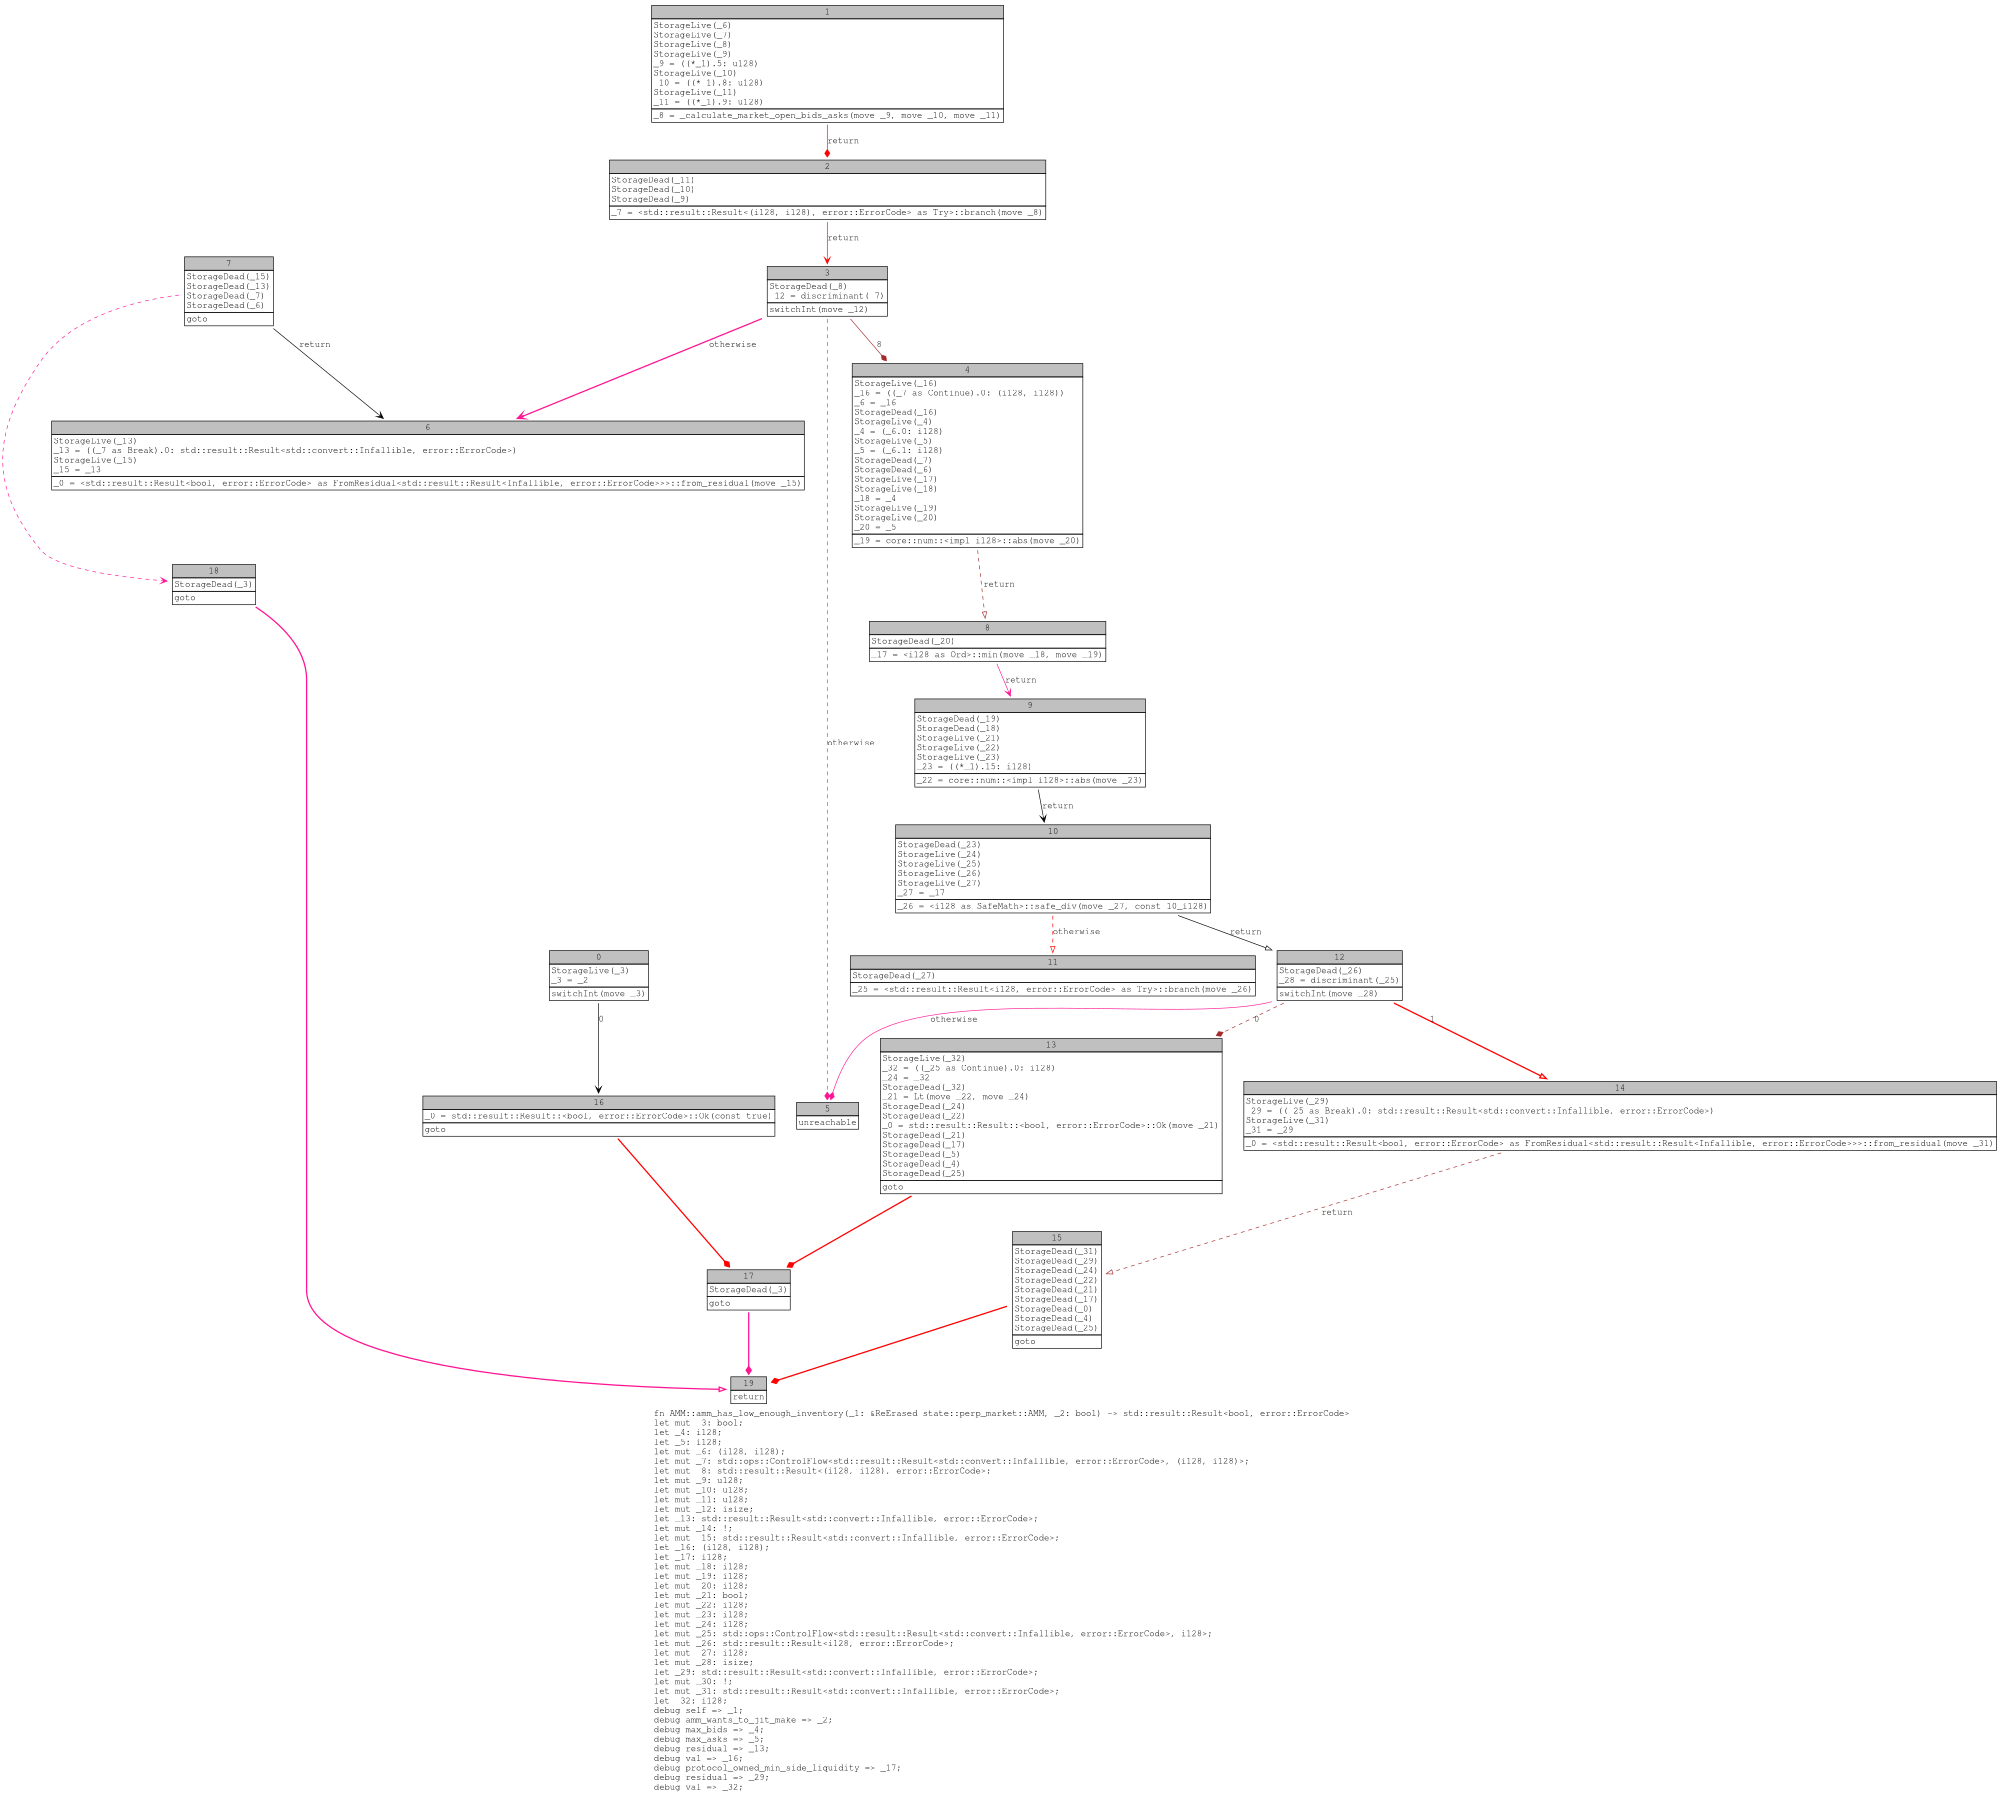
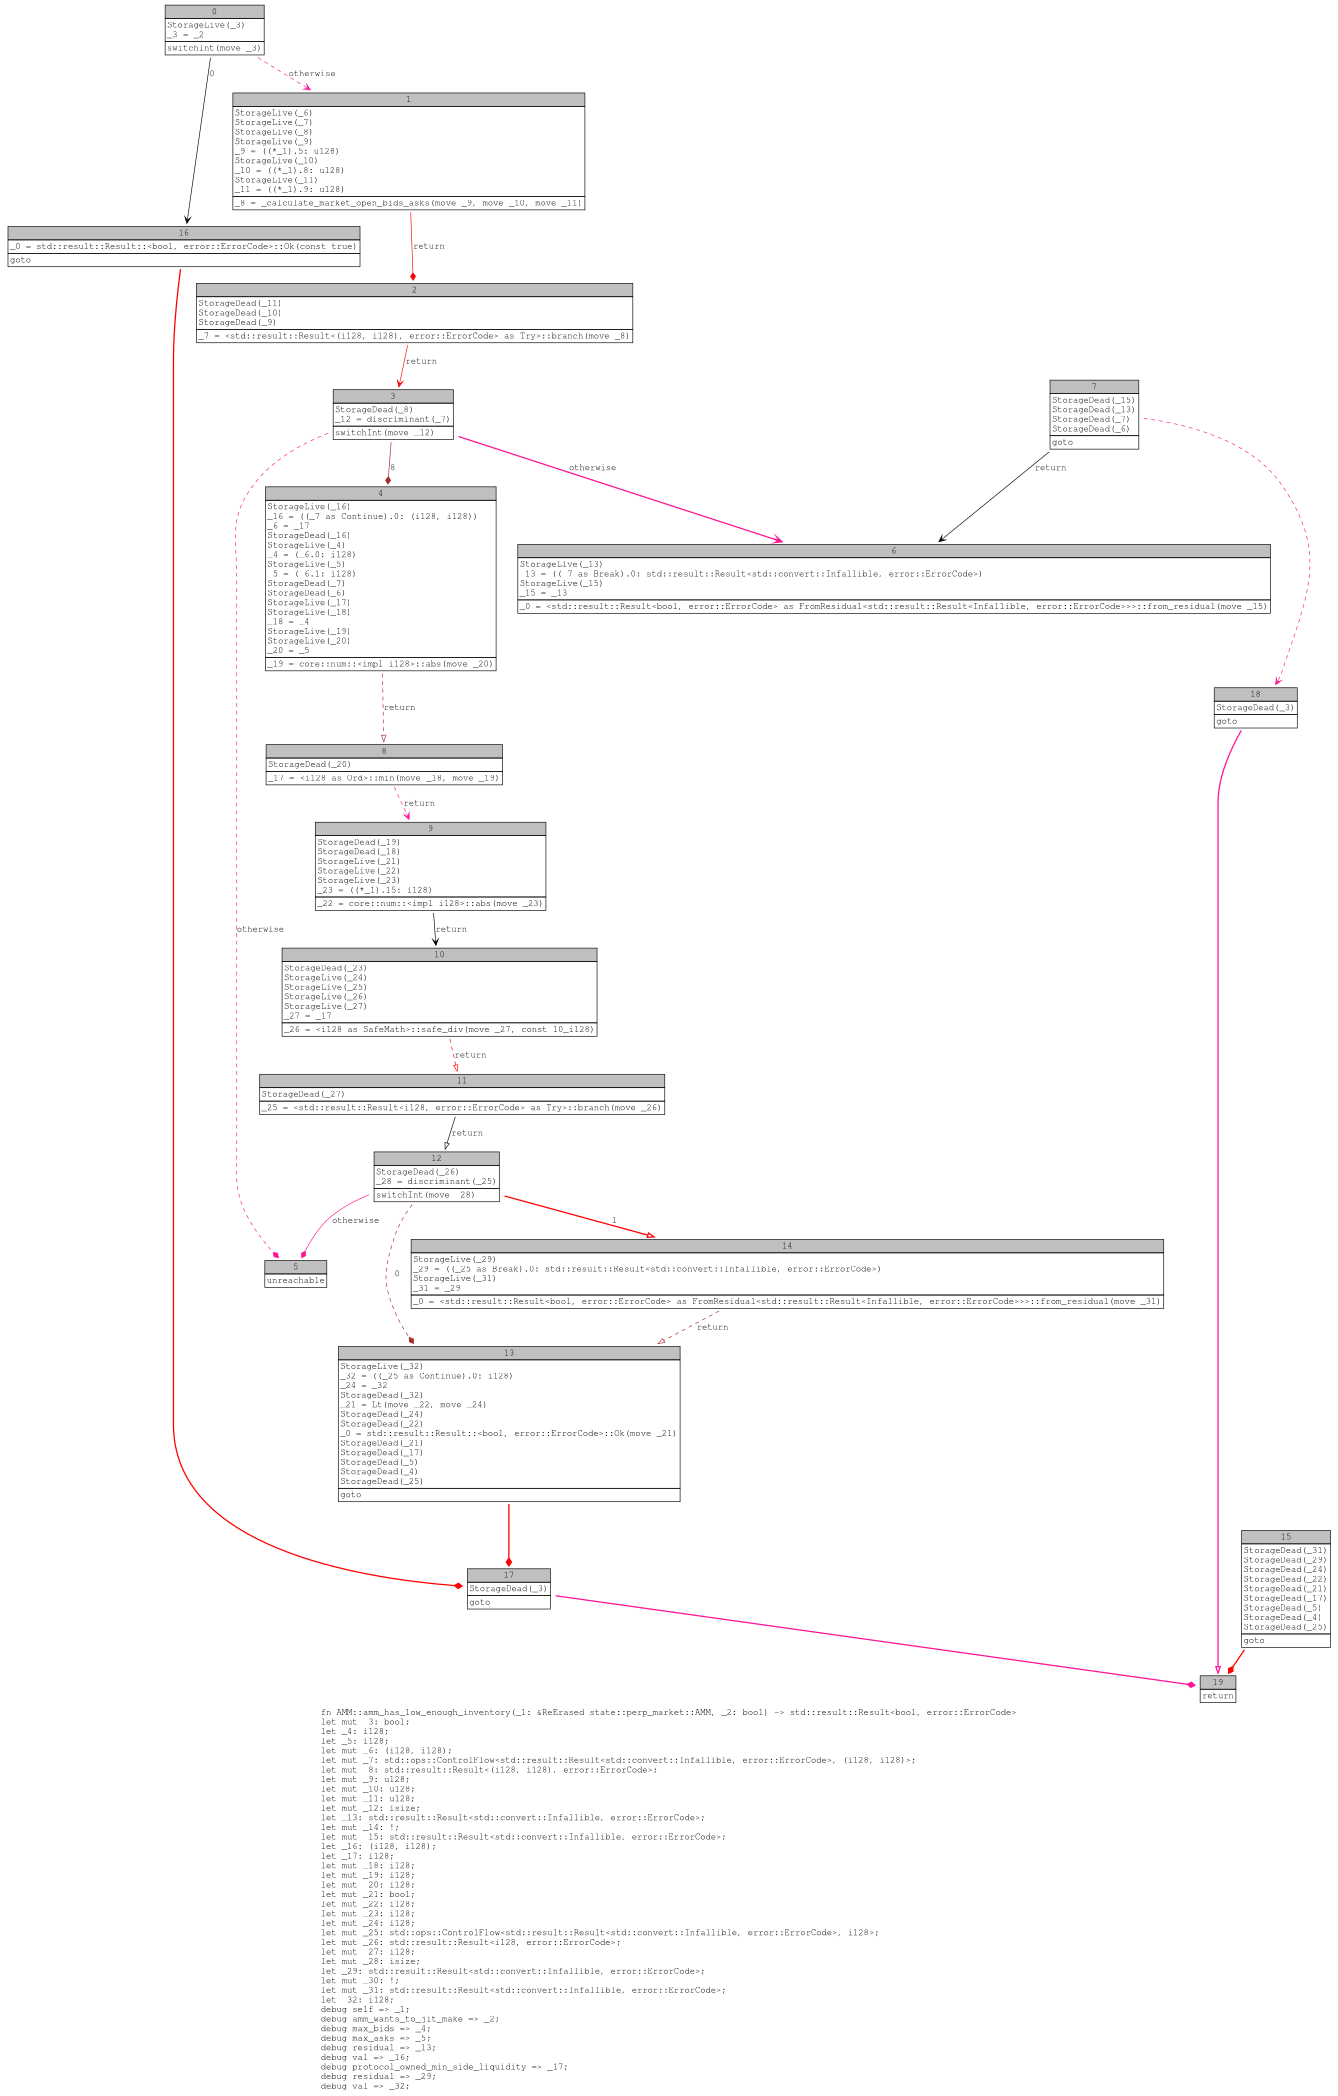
none -> (281, 72)
(876, 402) -> (289, 526)
(1002, 677) -> (400, 800)
(1077, 932) -> (471, 1055)
(1222, 932) -> (451, 1130)
(1307, 1212) -> (691, 1326)
(1054, 1309) -> (1283, 1608)
